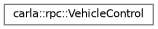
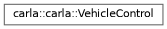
(79, 15) -> (84, 15)
